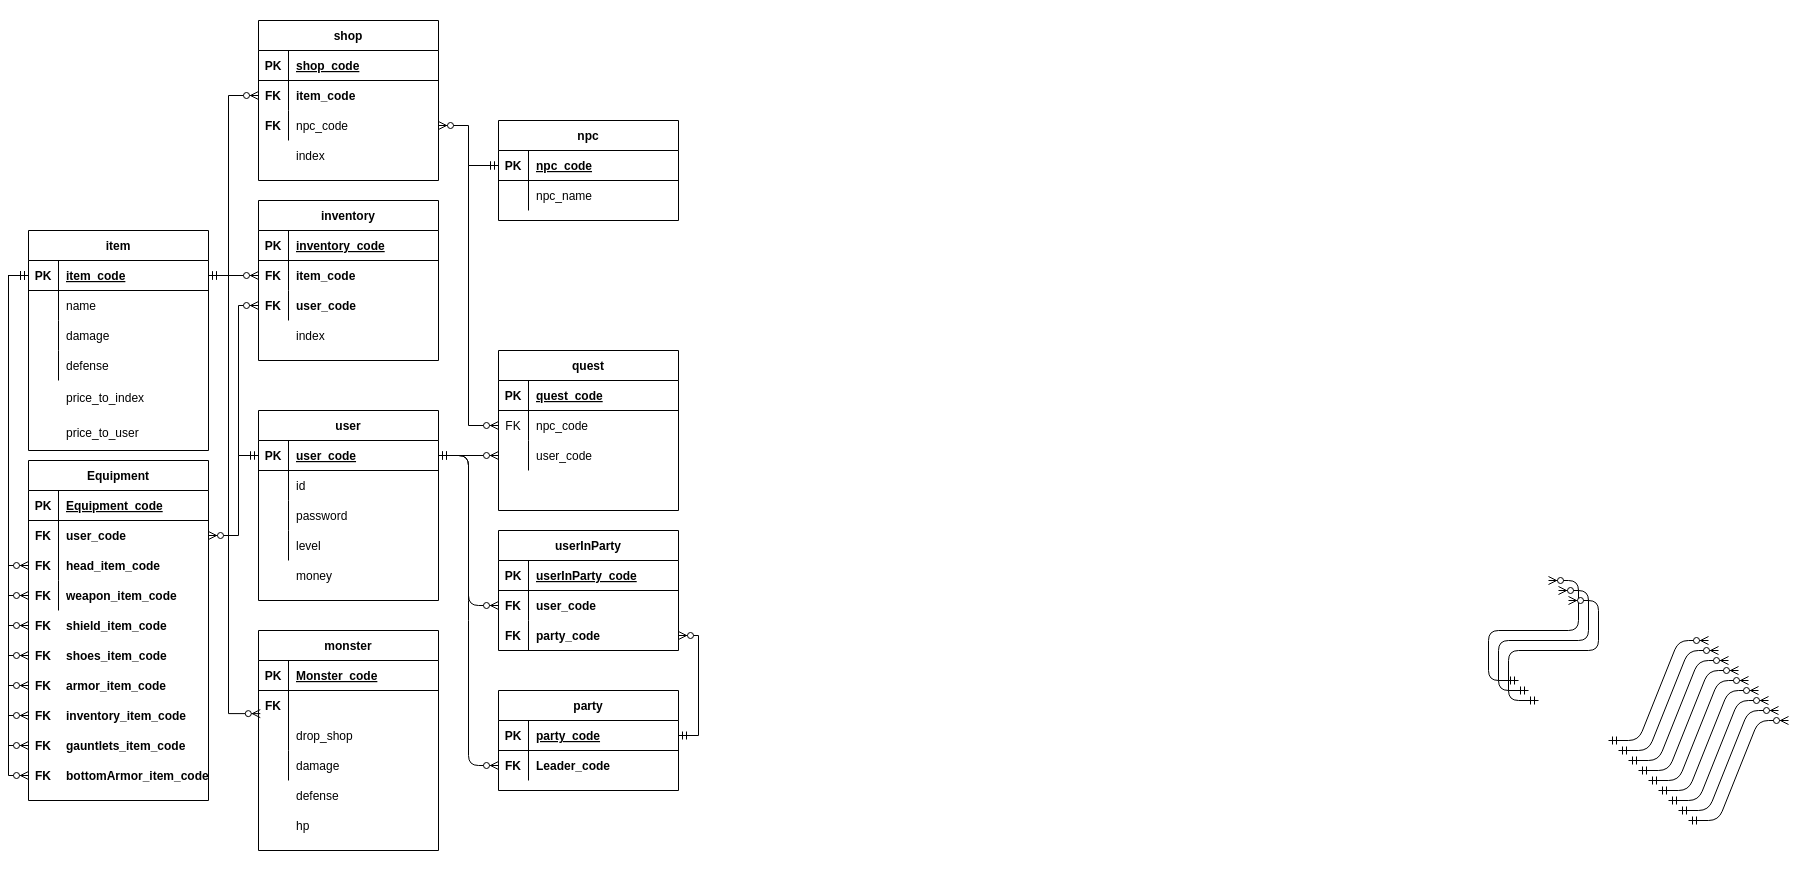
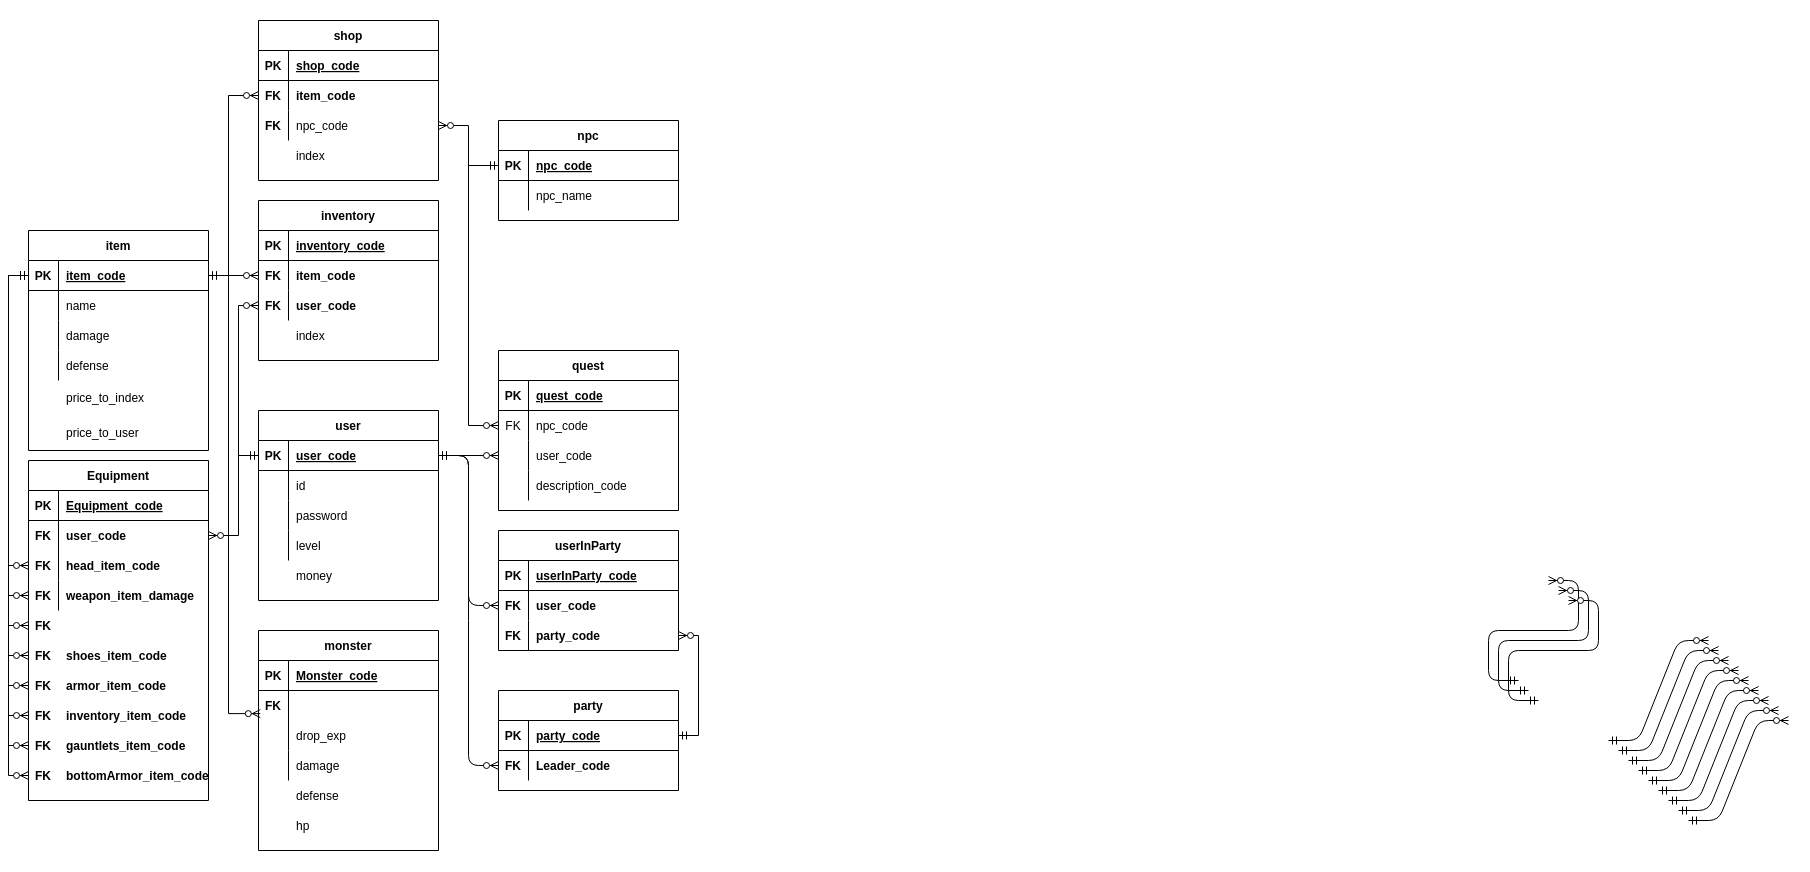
none -> (604, 486)
(118, 596) -> (125, 596)
(134, 626) -> none
(326, 736) -> (323, 736)
